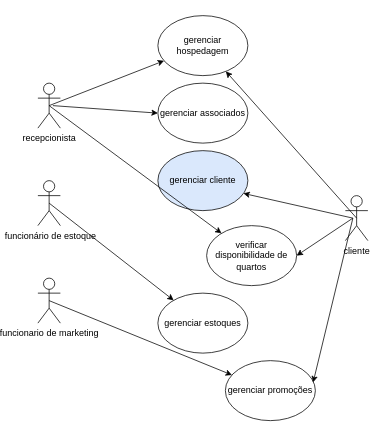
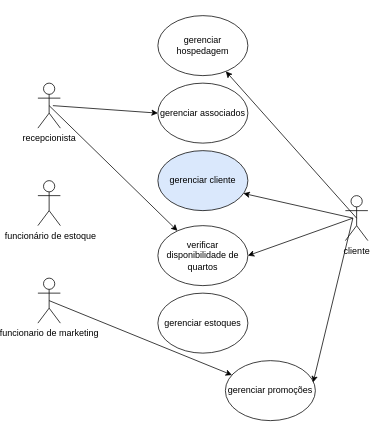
(110, 82) -> none
(110, 250) -> none
(252, 255) -> (203, 255)
